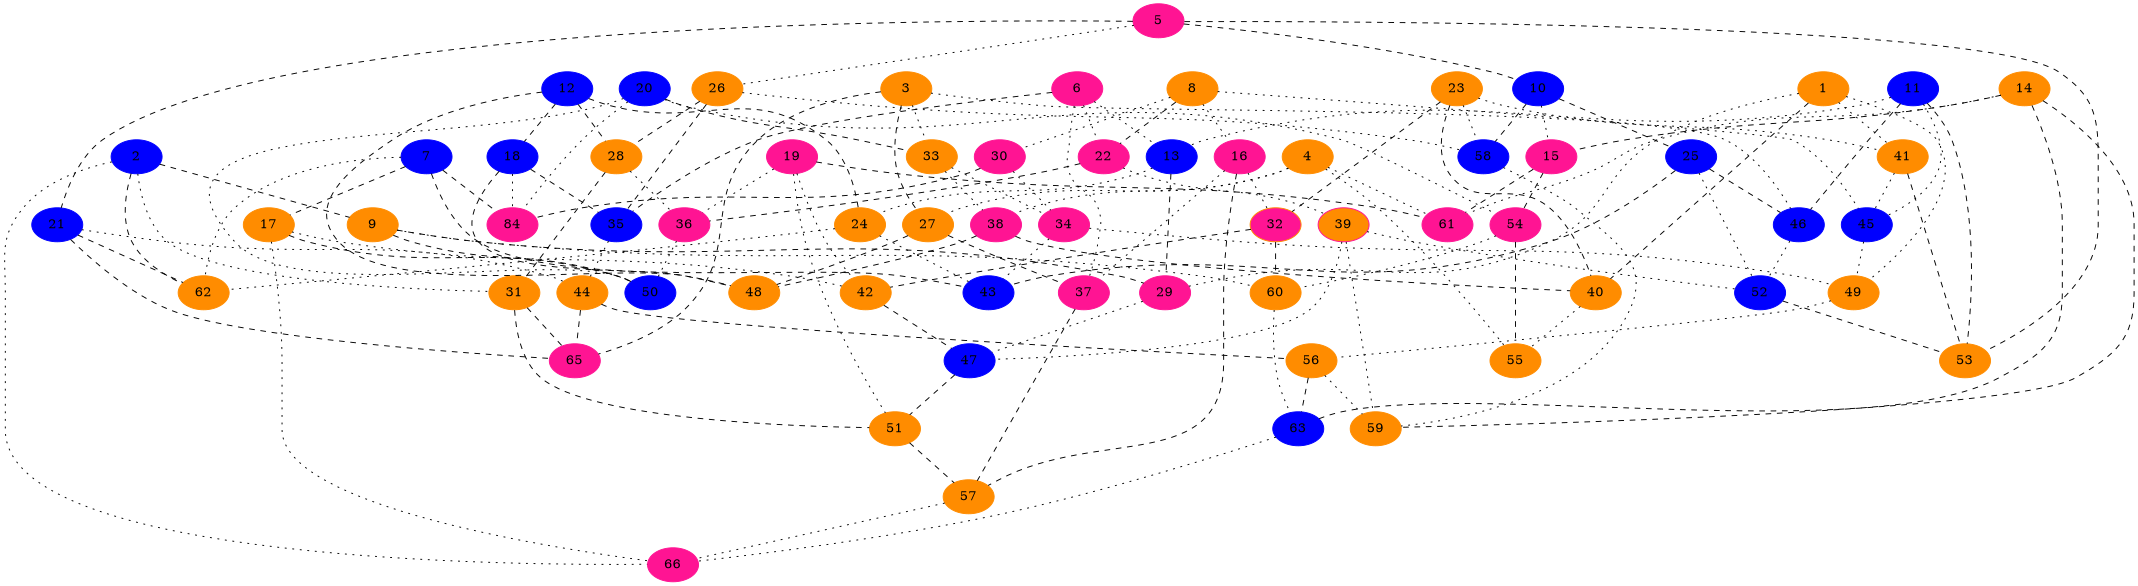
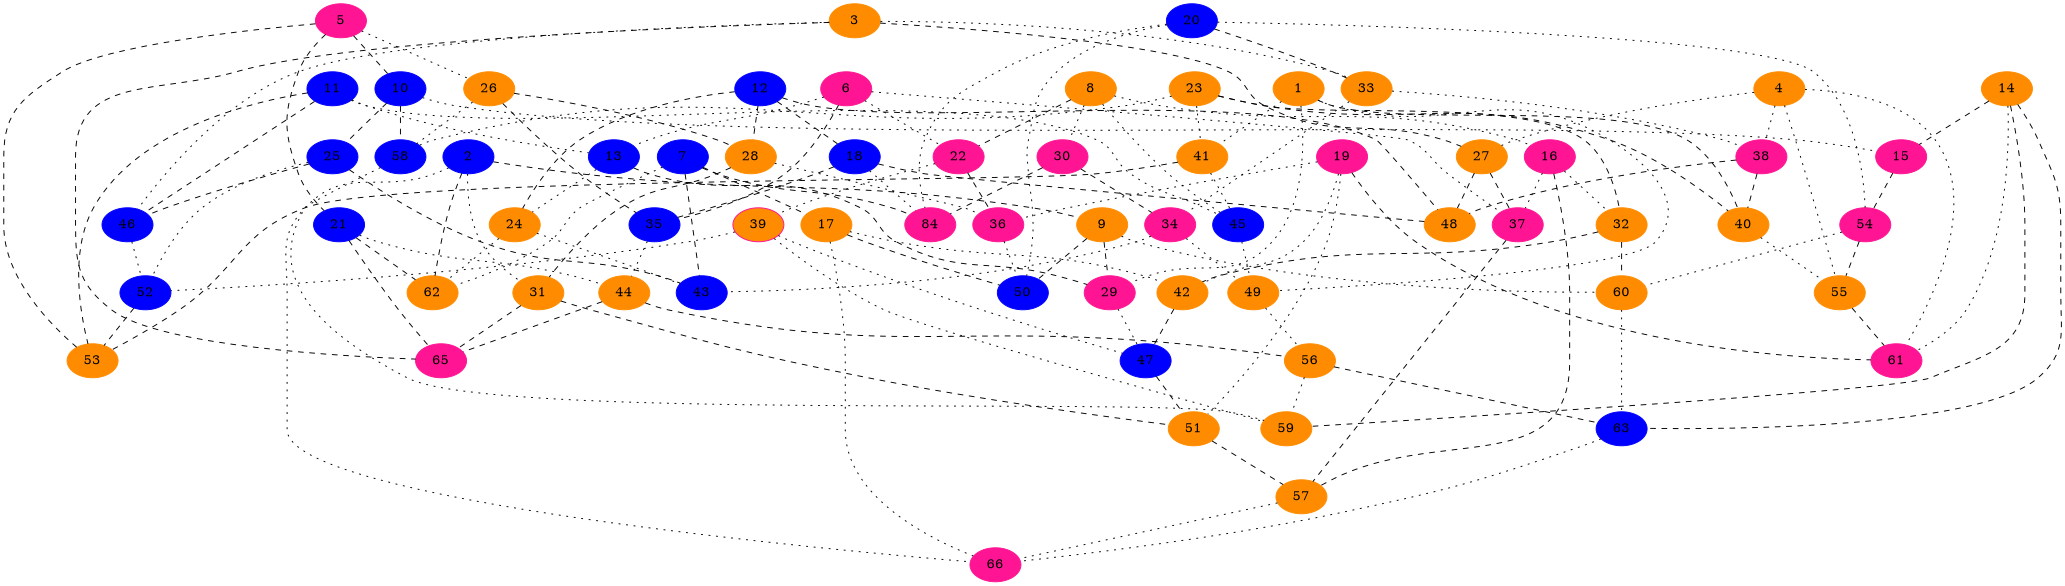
(1504, 188) -> (1868, 327)
(1032, 191) -> (1109, 186)
(1276, 225) -> (1622, 225)
